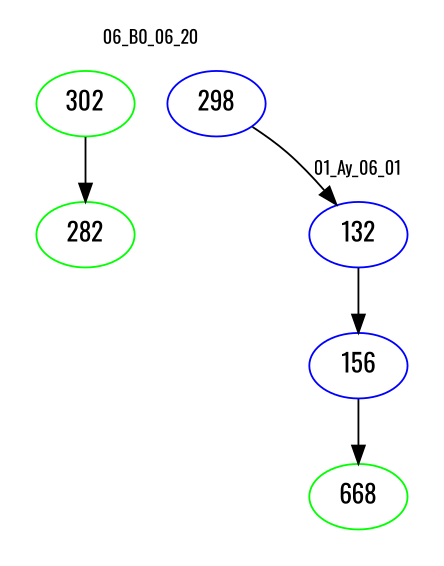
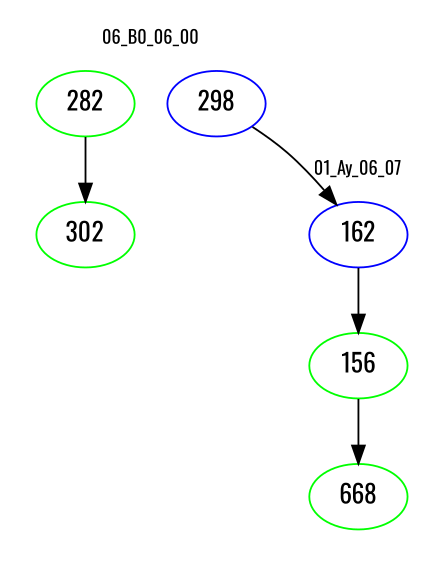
(151, 39) -> (151, 39)
(86, 160) -> (86, 160)
(358, 170) -> (358, 170)
(358, 235) -> (358, 235)
(358, 366) -> (358, 366)
